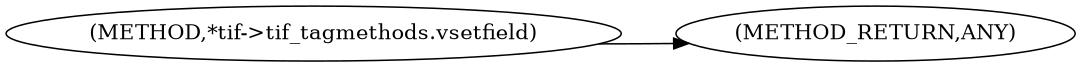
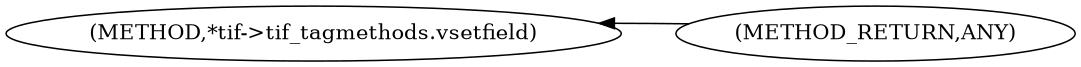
(636, 44) -> (652, 23)
